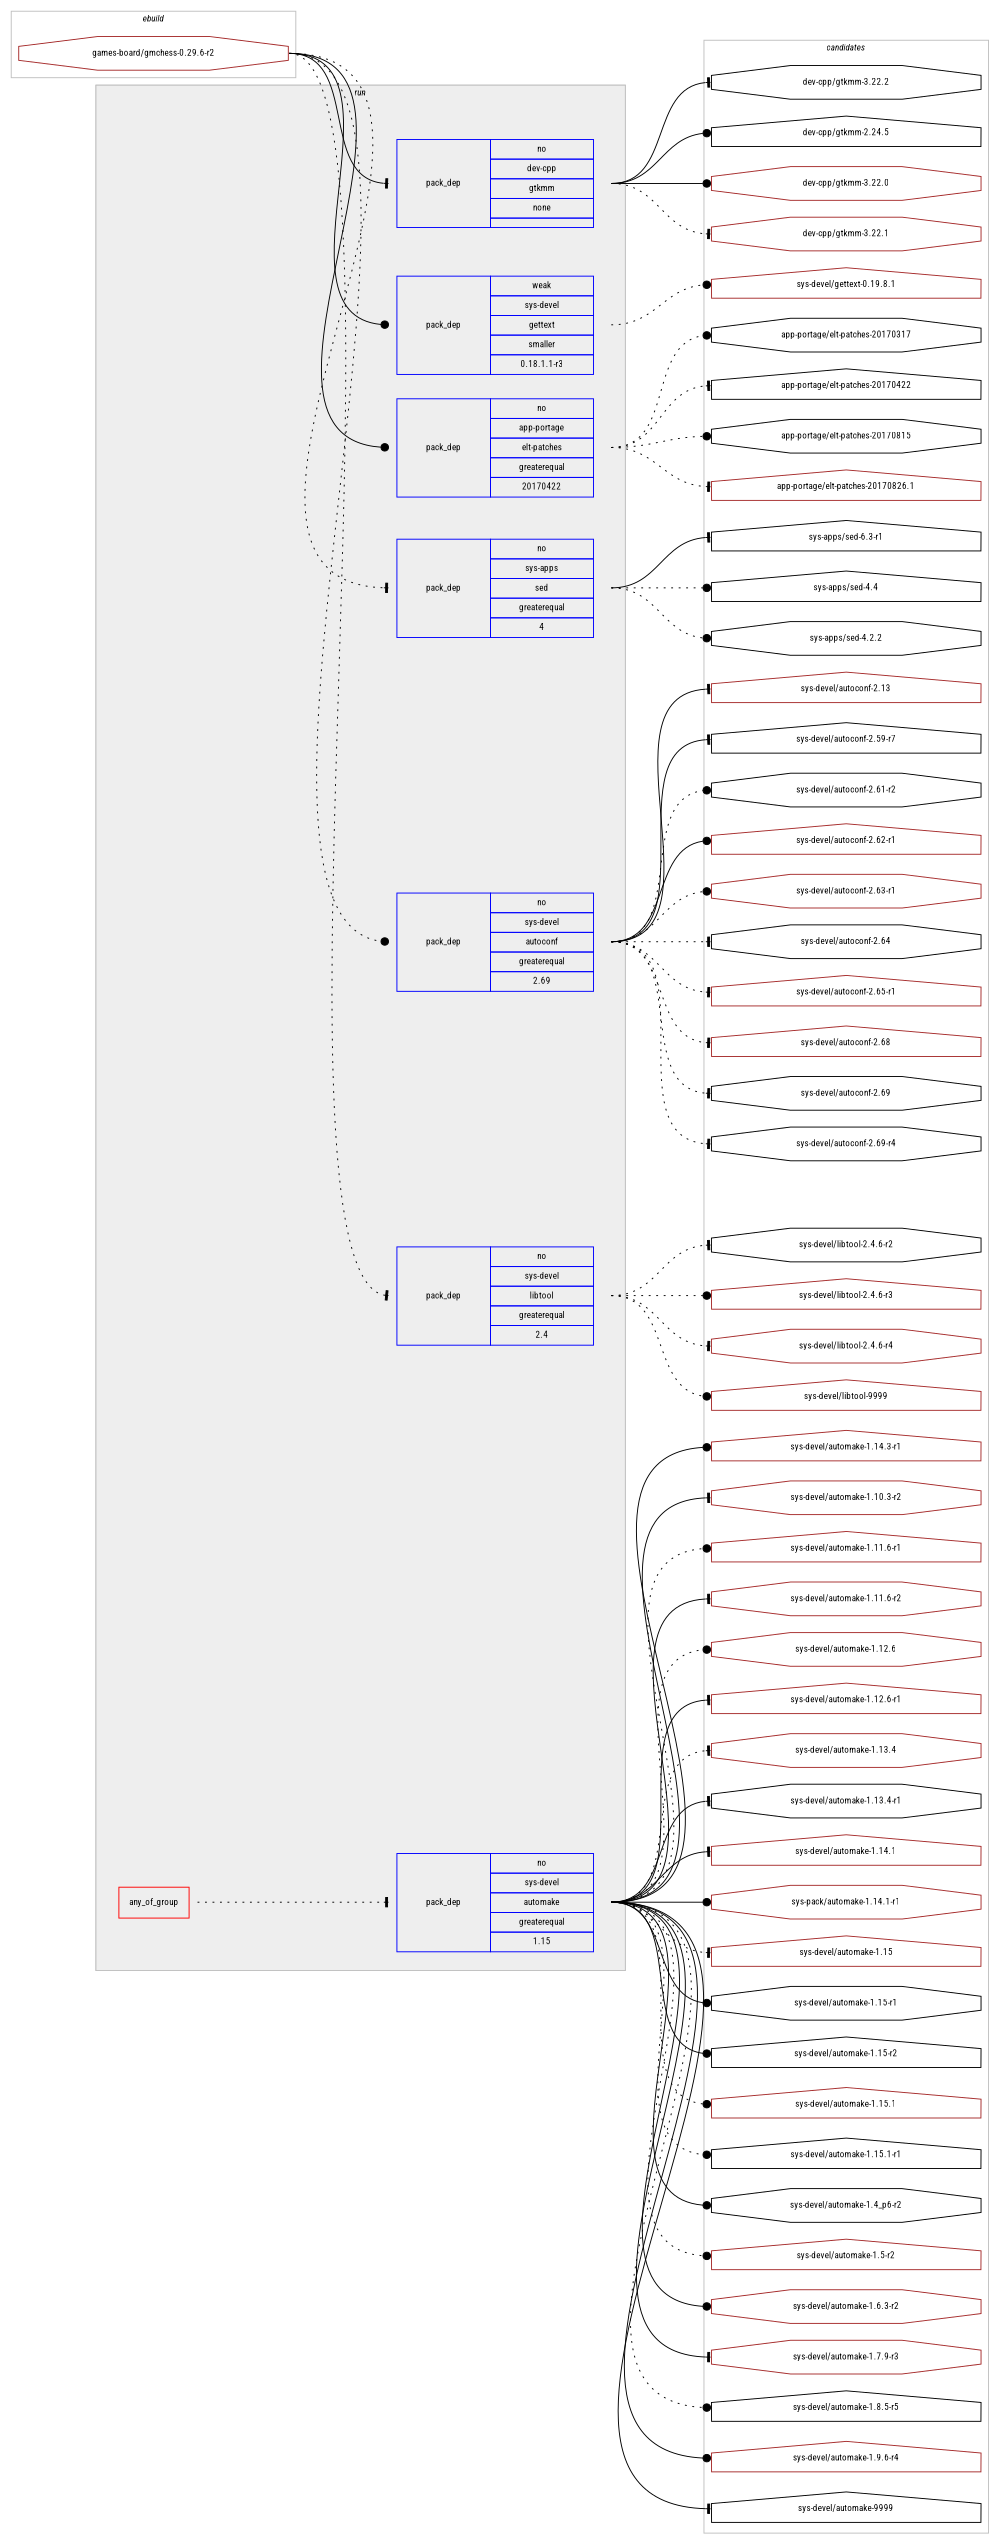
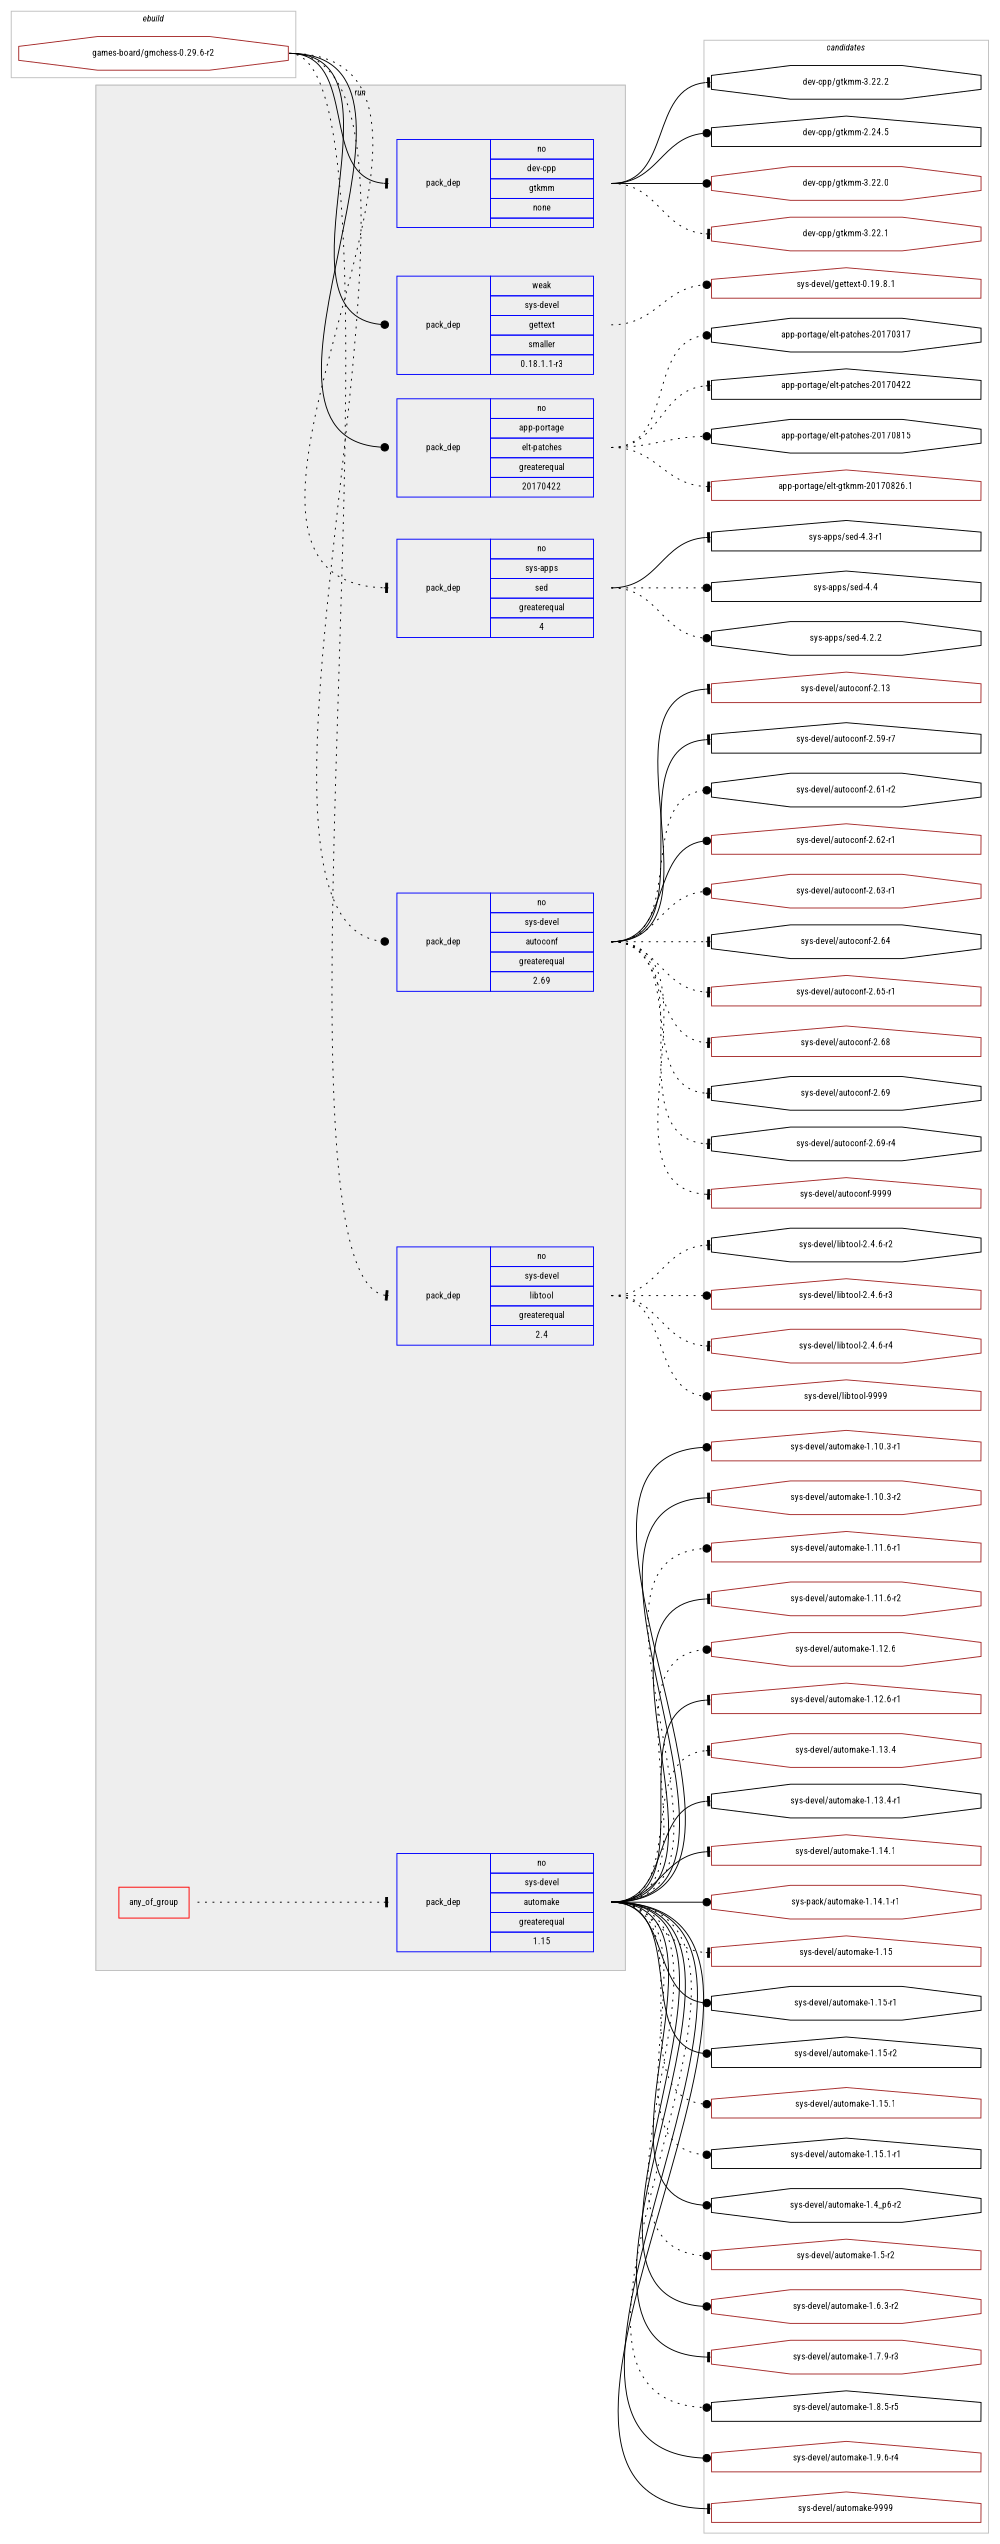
(846, 487) -> (846, 487)
(846, 537) -> (846, 537)
none -> (846, 1194)
(846, 1447) -> (846, 1447)
(846, 2509) -> (846, 2509)
